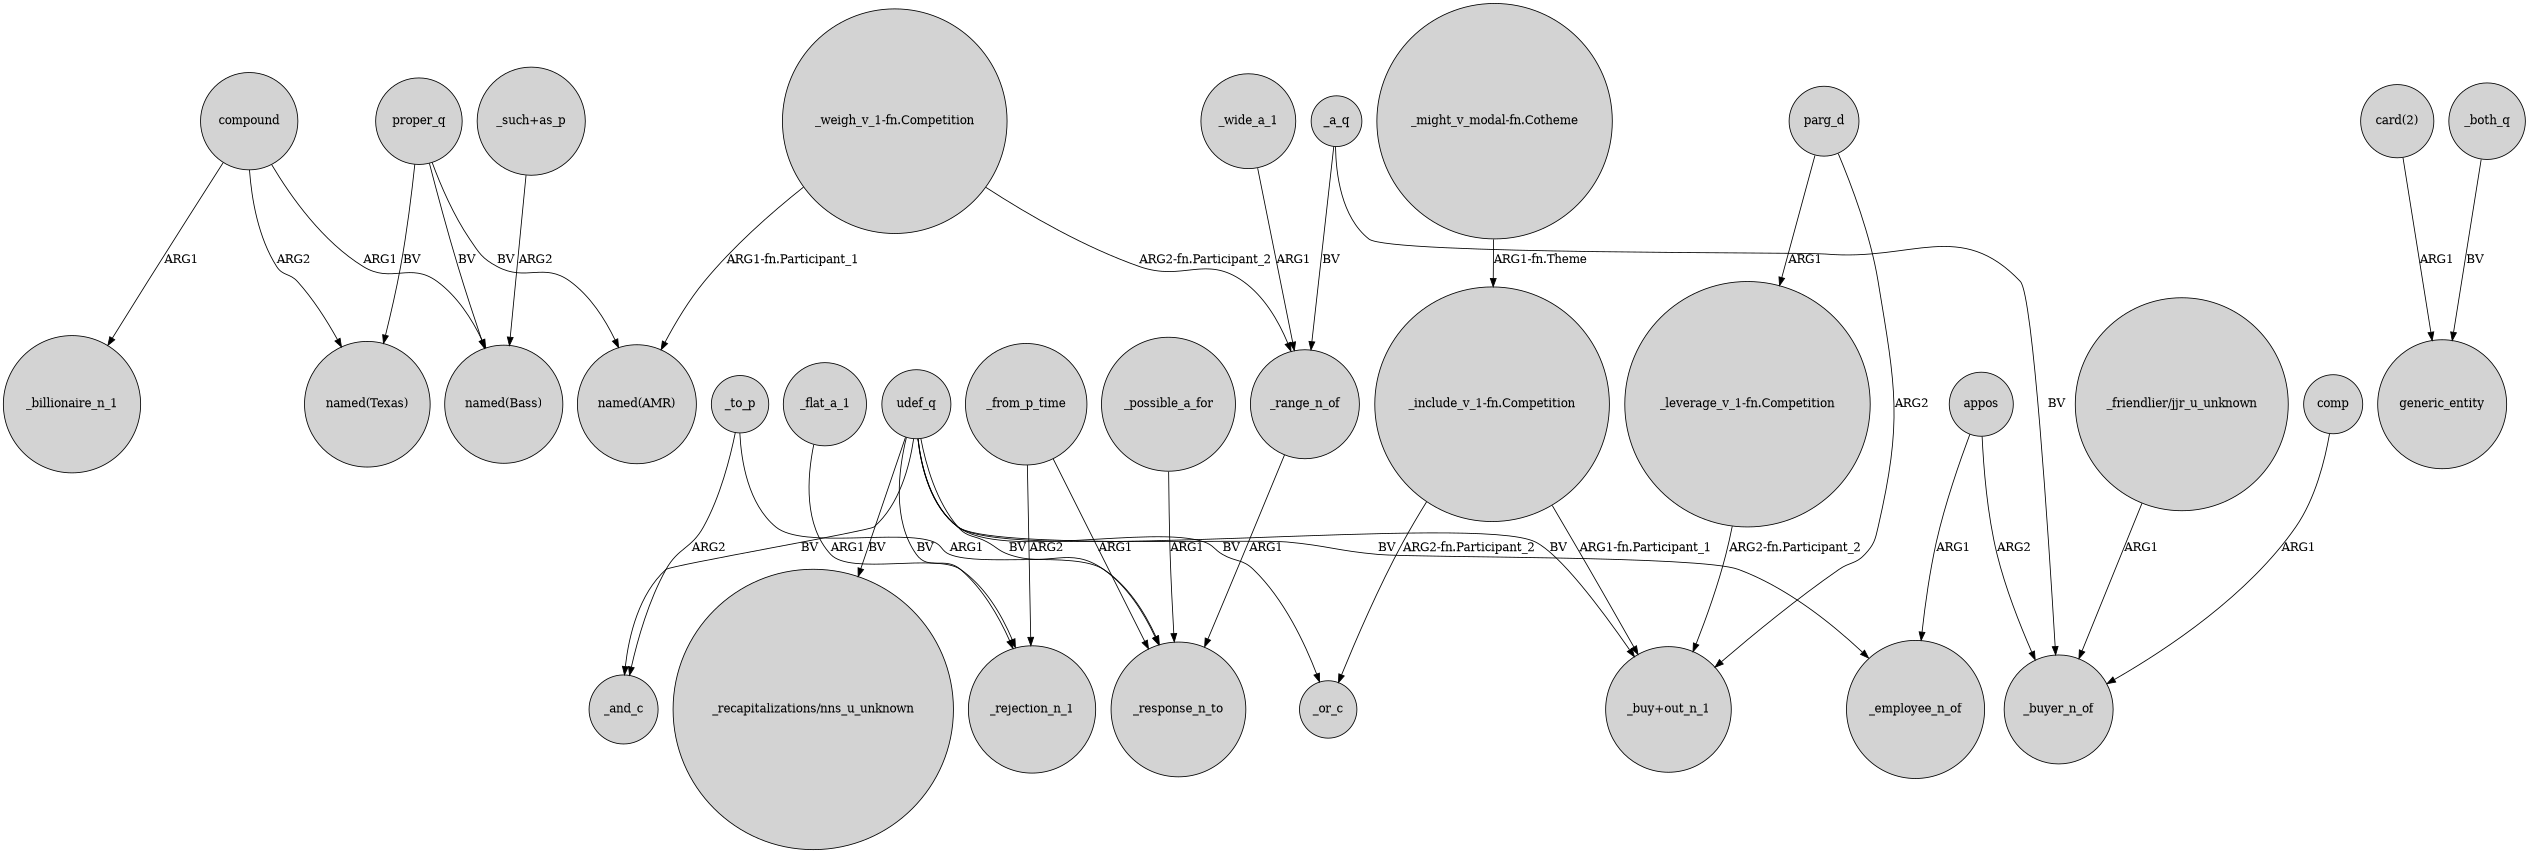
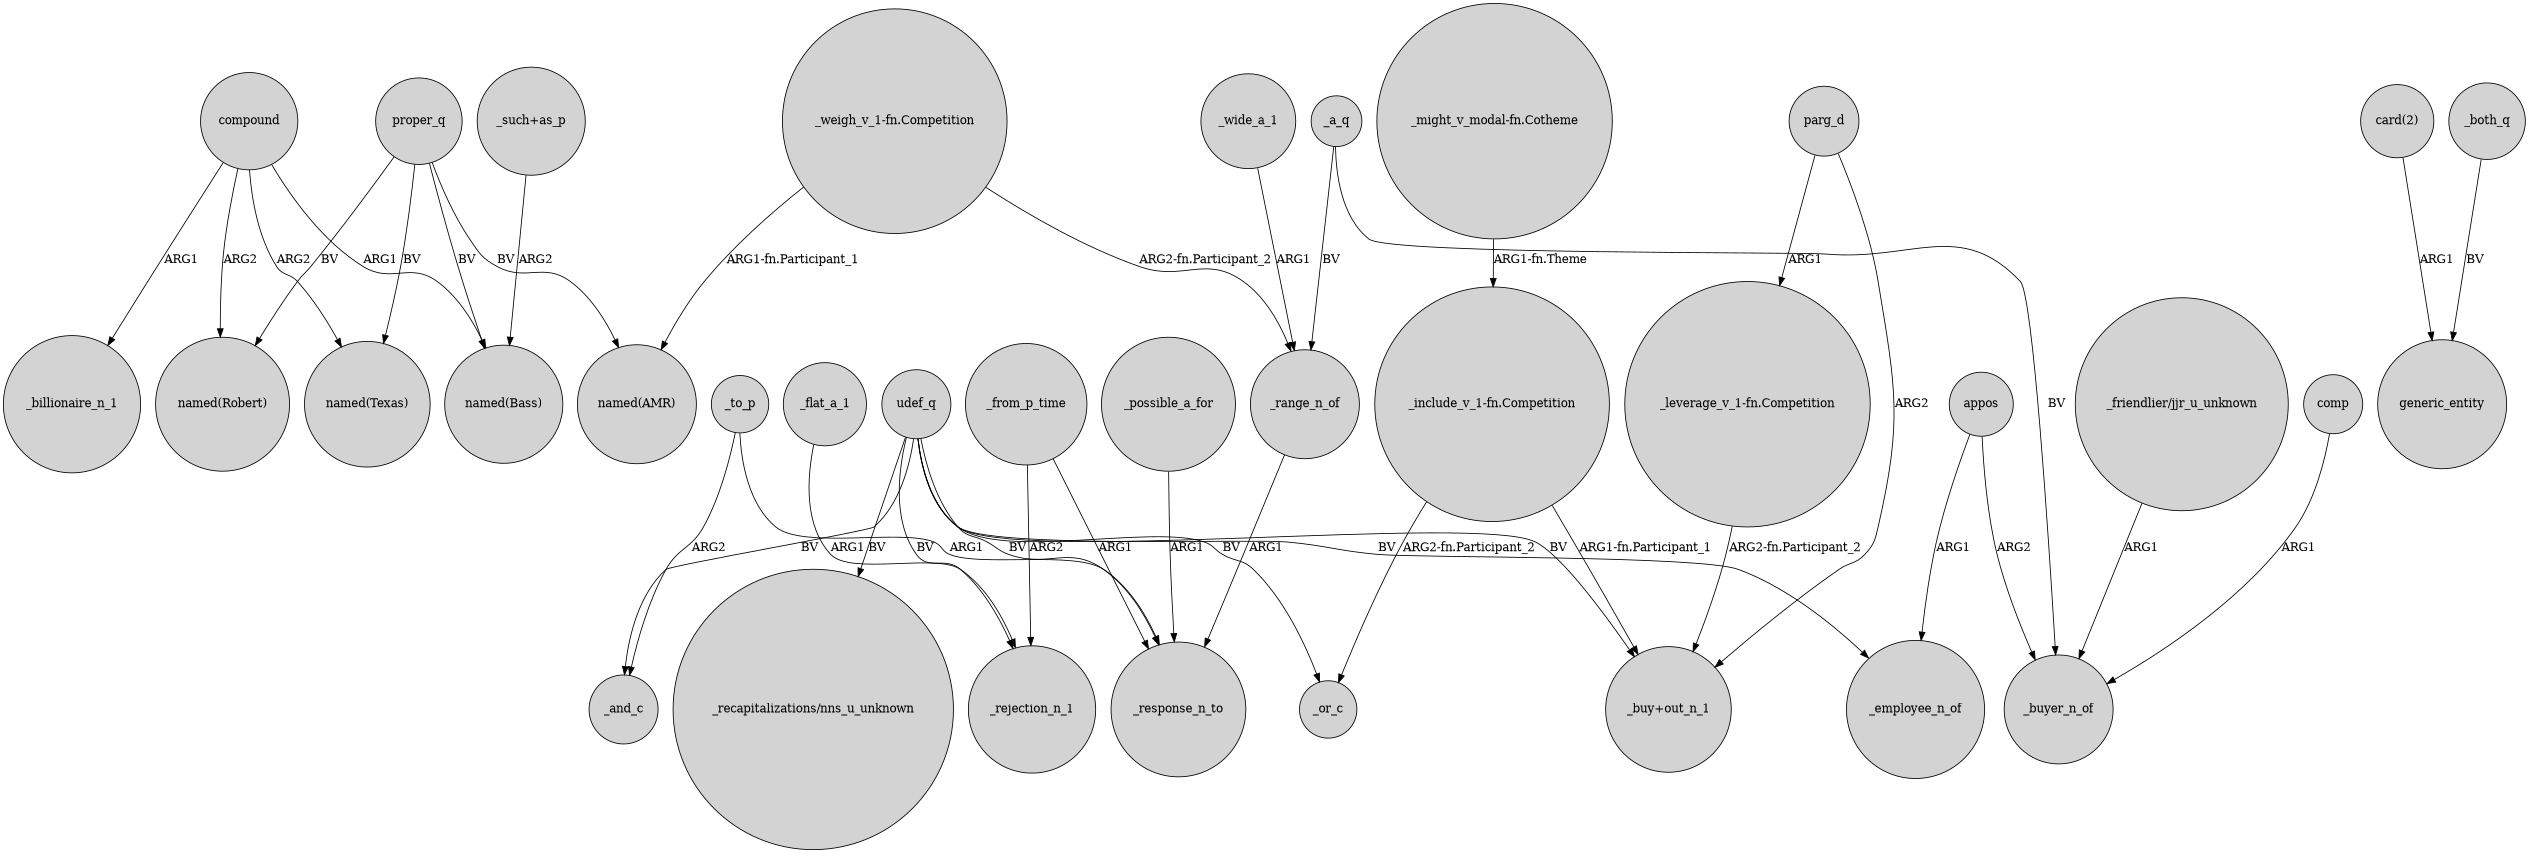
none -> (223, 404)
